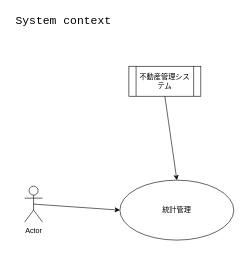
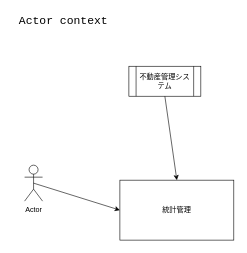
(63, 21) -> (63, 21)
(33, 204) -> (33, 183)
(177, 210) -> (177, 210)
